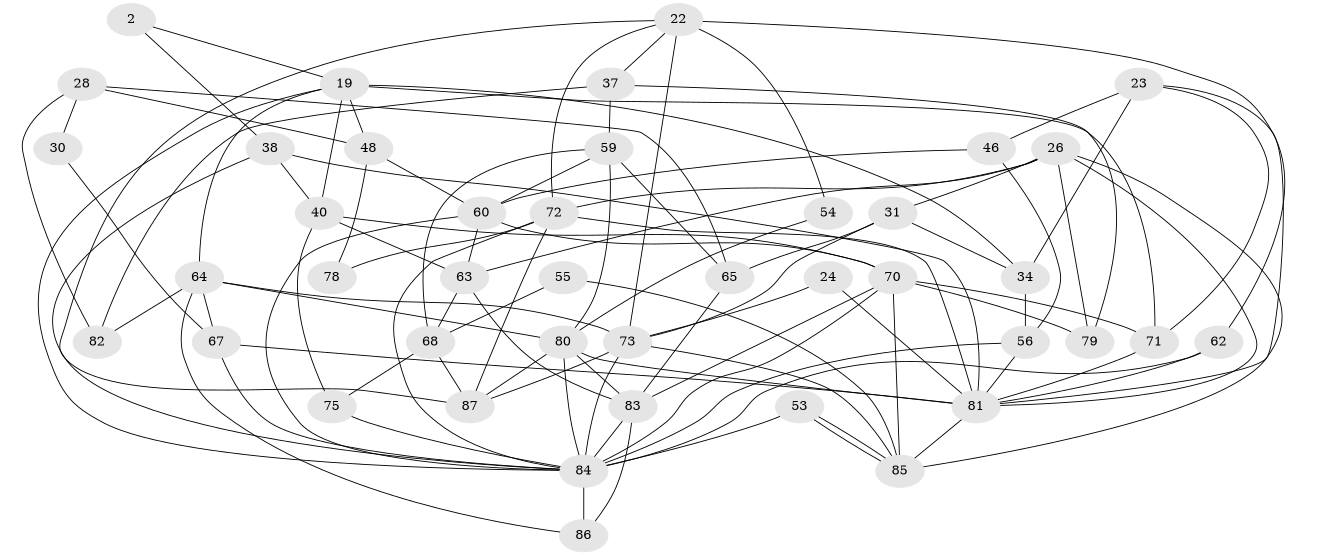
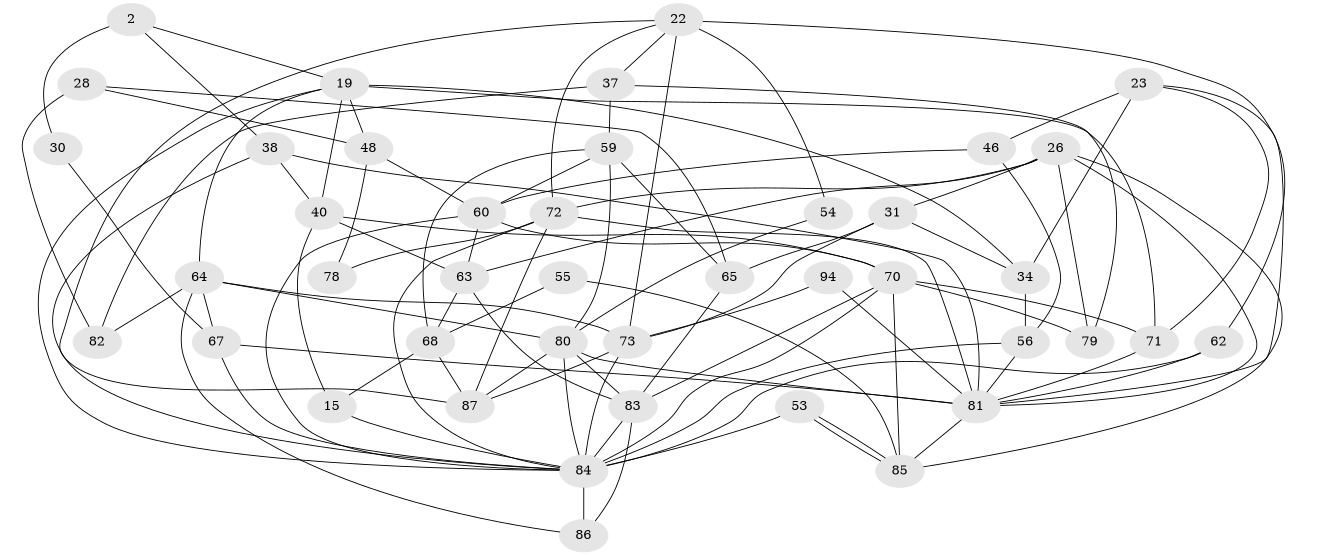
(70, 116) -> (52, 65)
(828, 278) -> (828, 278)
(773, 370) -> none
(332, 407) -> (332, 407)
